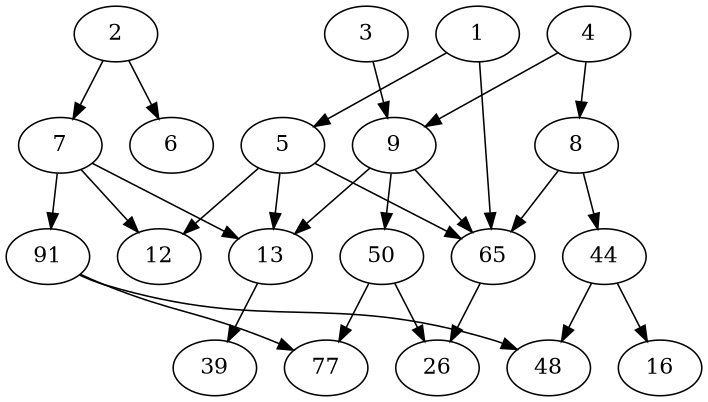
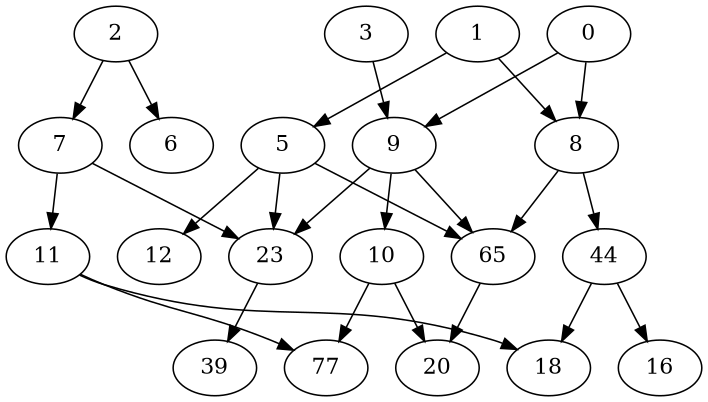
(589, 34) -> (589, 34)
(485, 137) -> (522, 84)
(105, 195) -> none
(48, 257) -> (48, 257)
(271, 257) -> (271, 257)
(382, 257) -> (382, 257)
(437, 368) -> (437, 368)
(549, 368) -> (549, 368)
